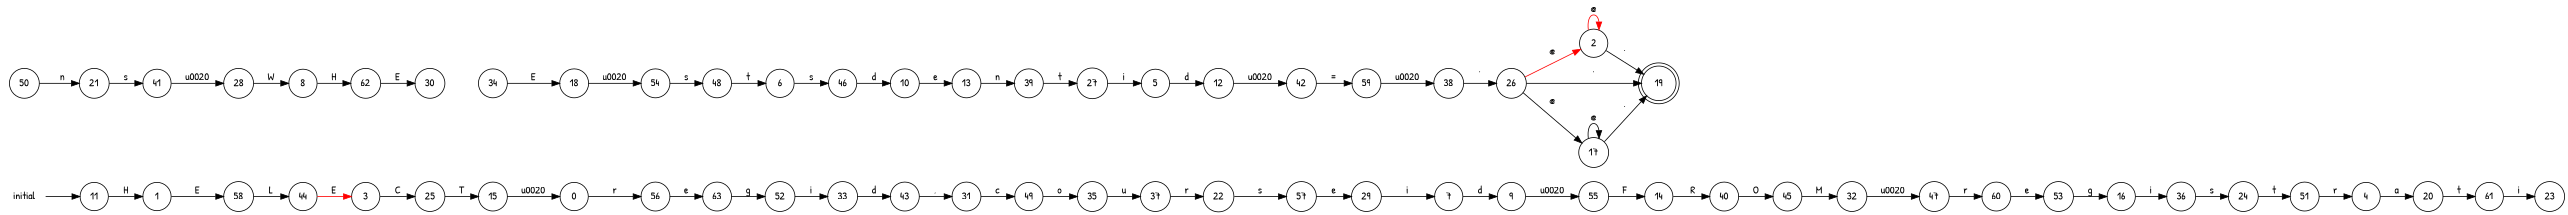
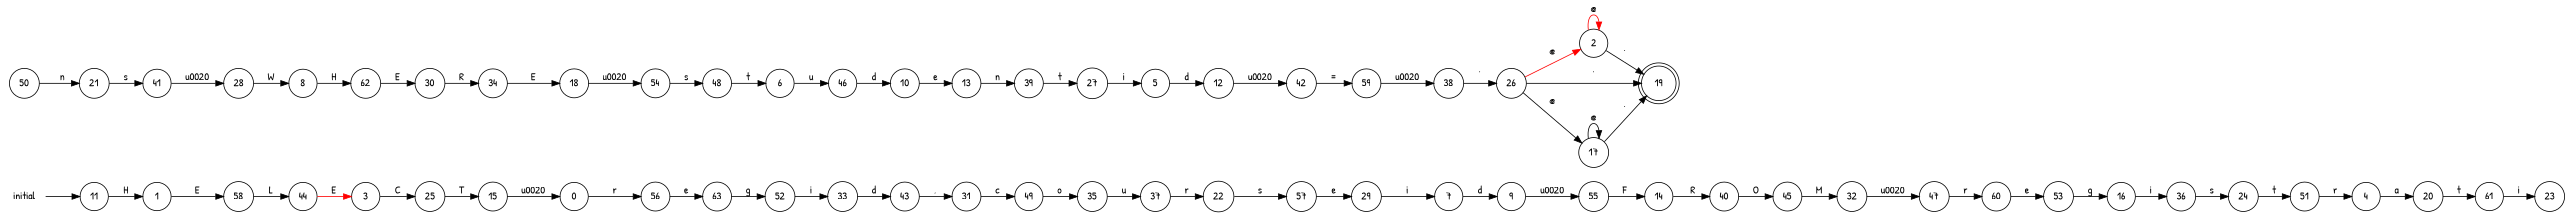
(811, 77) -> (811, 77)
none -> (458, 83)
